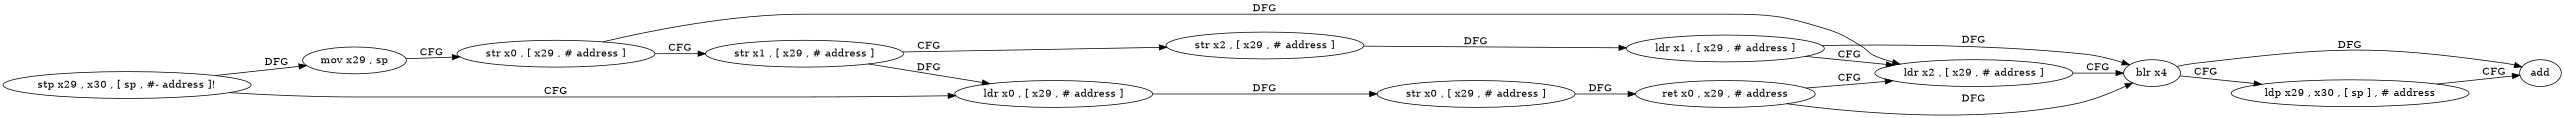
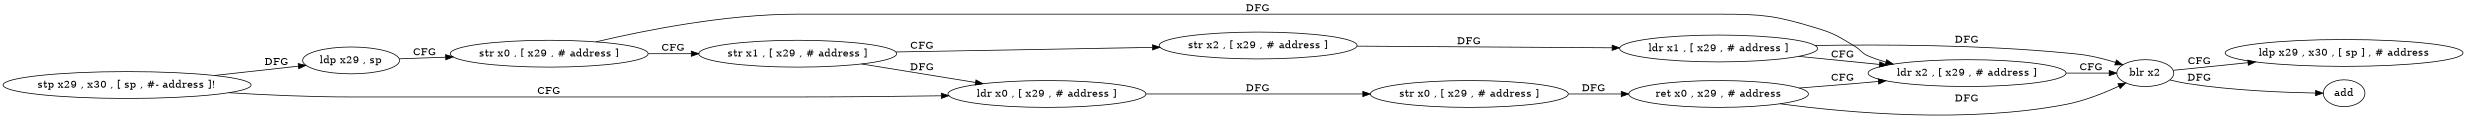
(355, 60) -> (351, 60)
(2152, 73) -> (2145, 73)
(2475, 80) -> none
